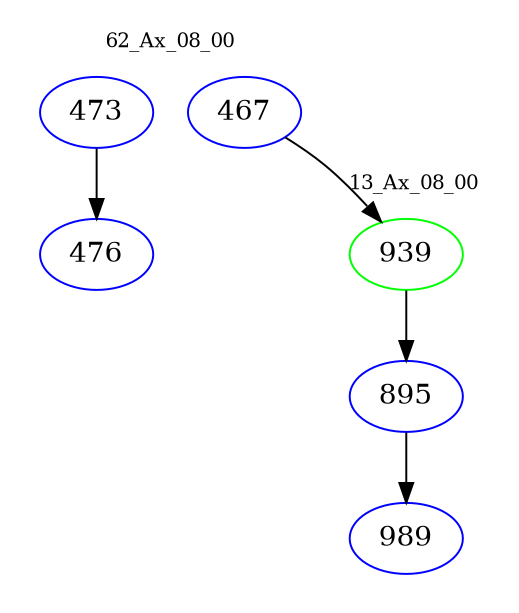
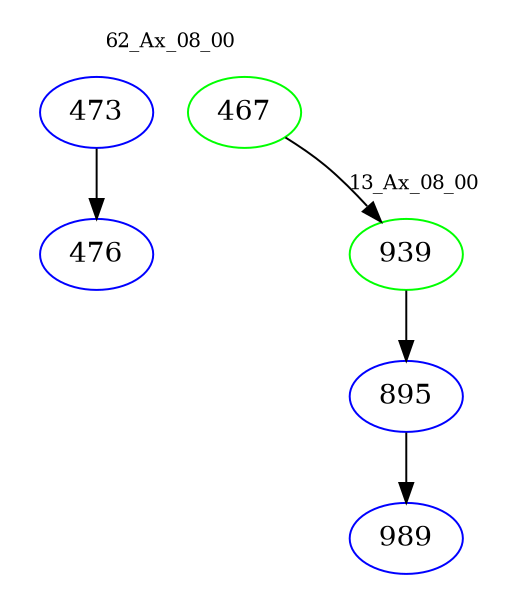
(245, 112) -> (245, 112)
